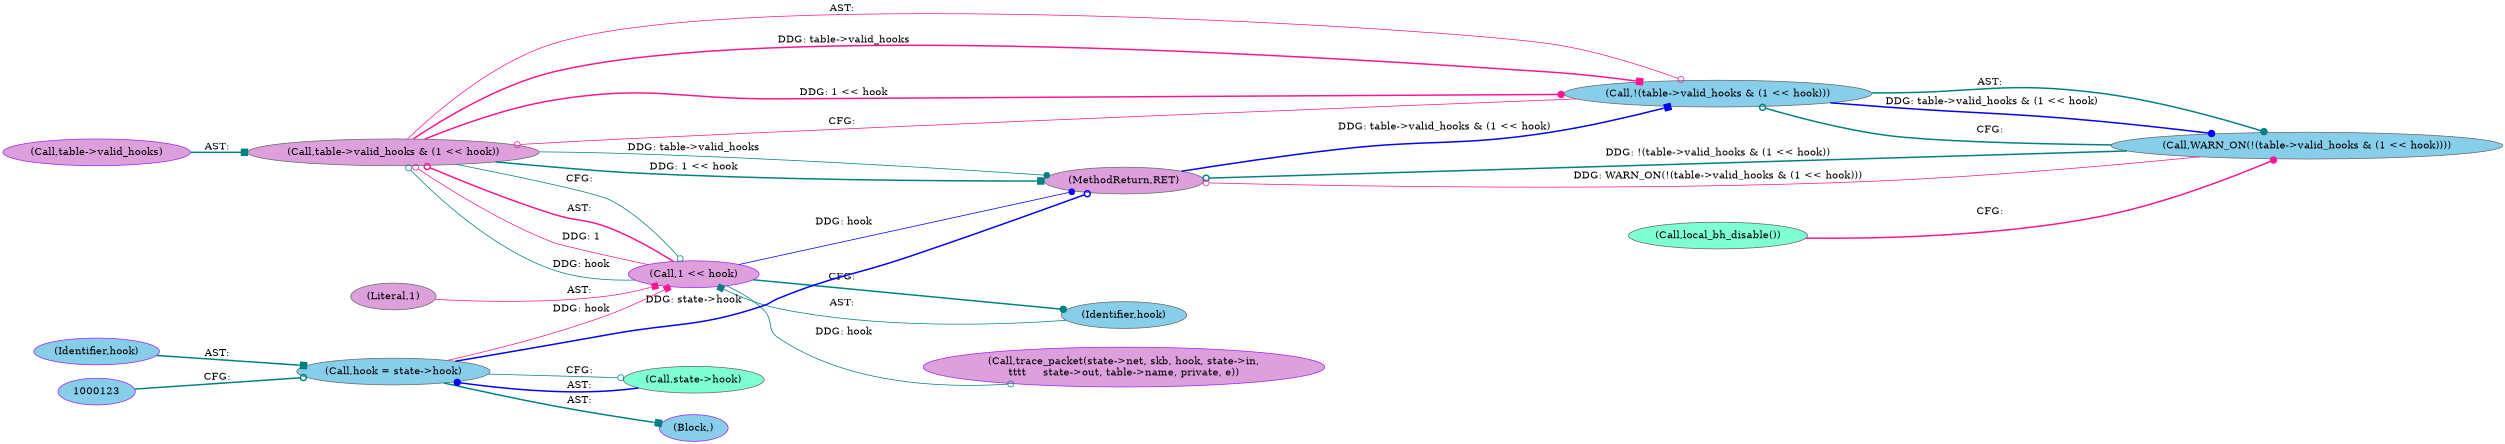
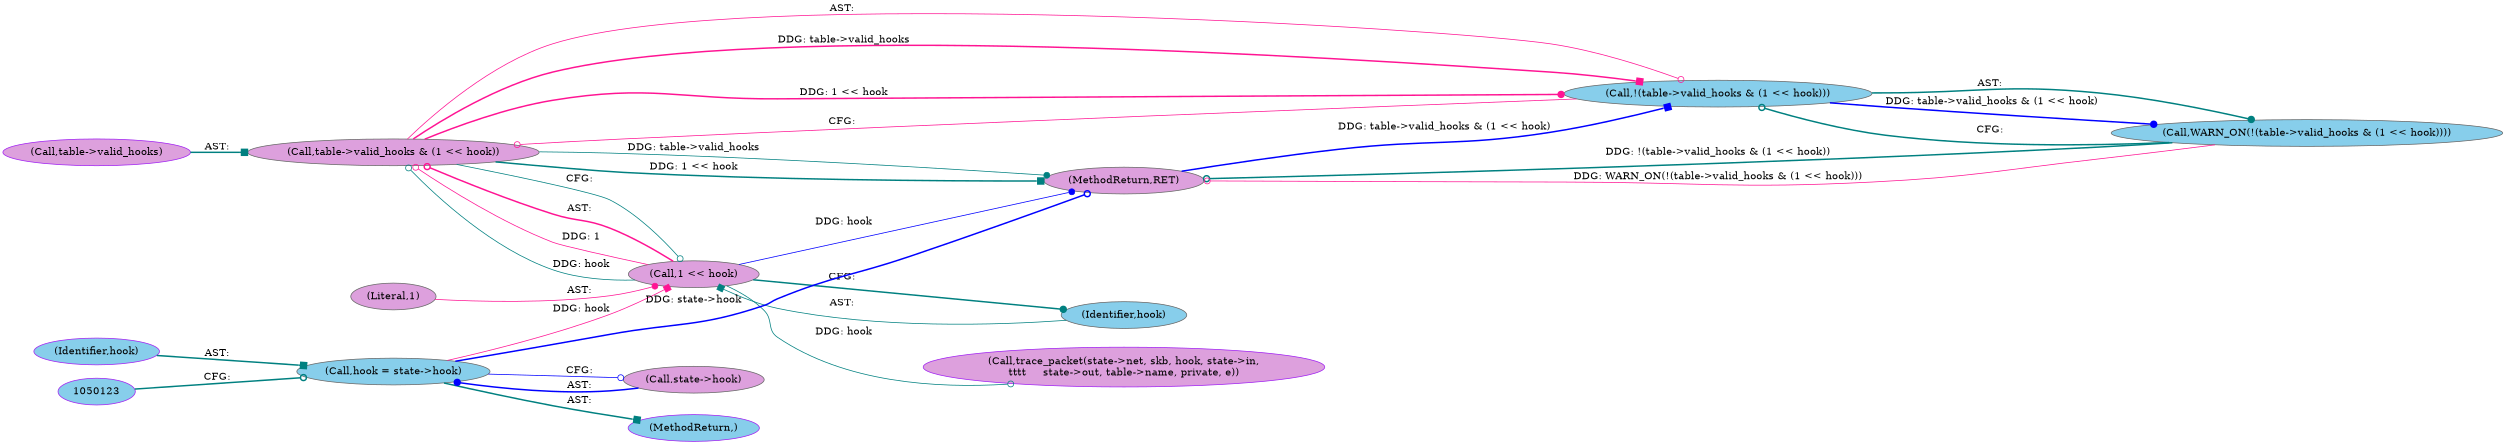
(1718, 236) -> none
(694, 274) -> (694, 274)
(543, 301) -> (544, 301)
(553, 376) -> (553, 376)
(694, 380) -> (694, 380)
(97, 392) -> (97, 392)
(694, 428) -> (694, 428)
